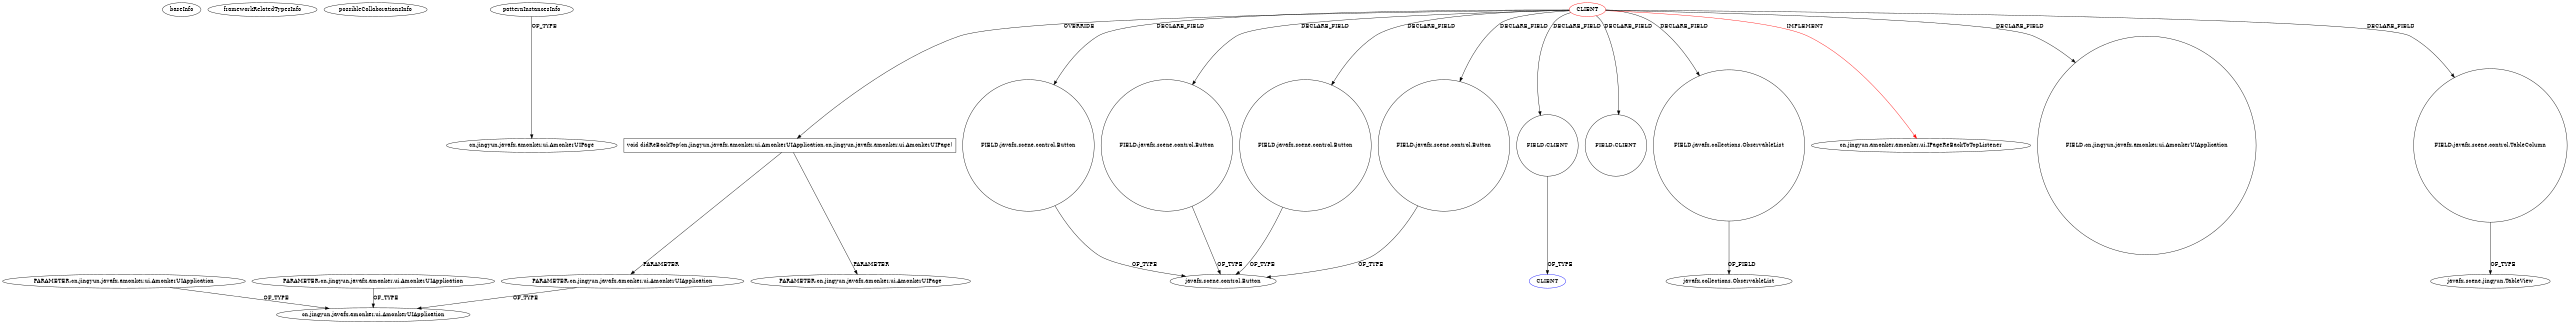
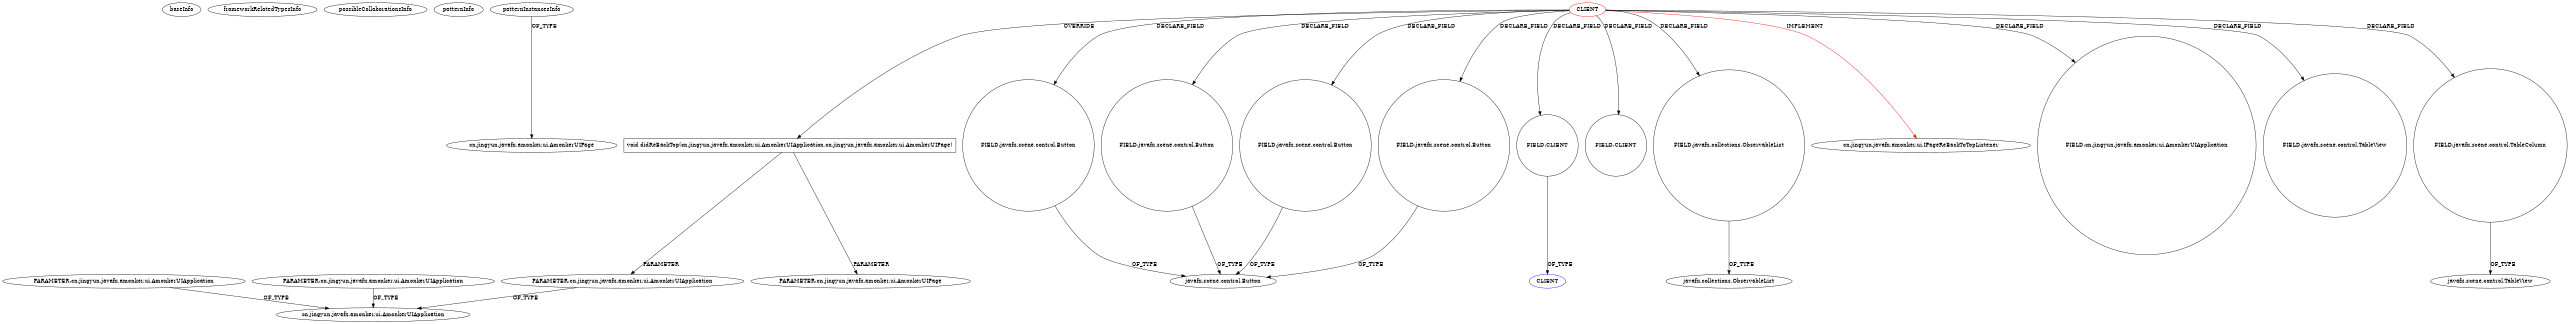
none -> (459, 10)
(1921, 145) -> (1921, 145)
none -> (2335, 145)
(1742, 265) -> (1742, 265)
(2490, 281) -> (2490, 281)
